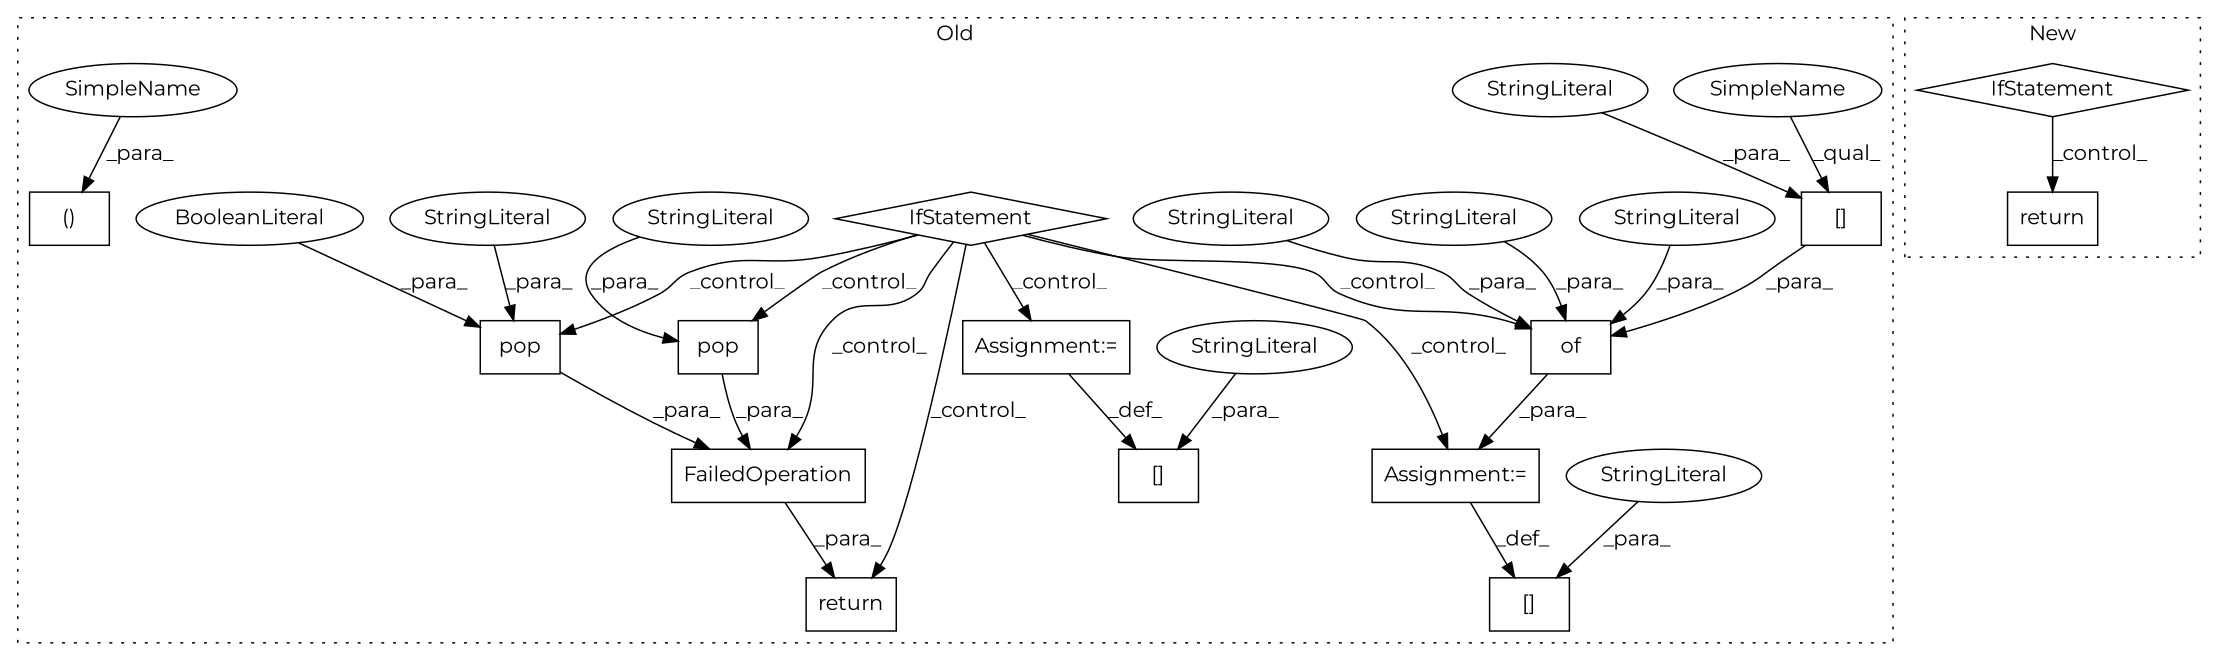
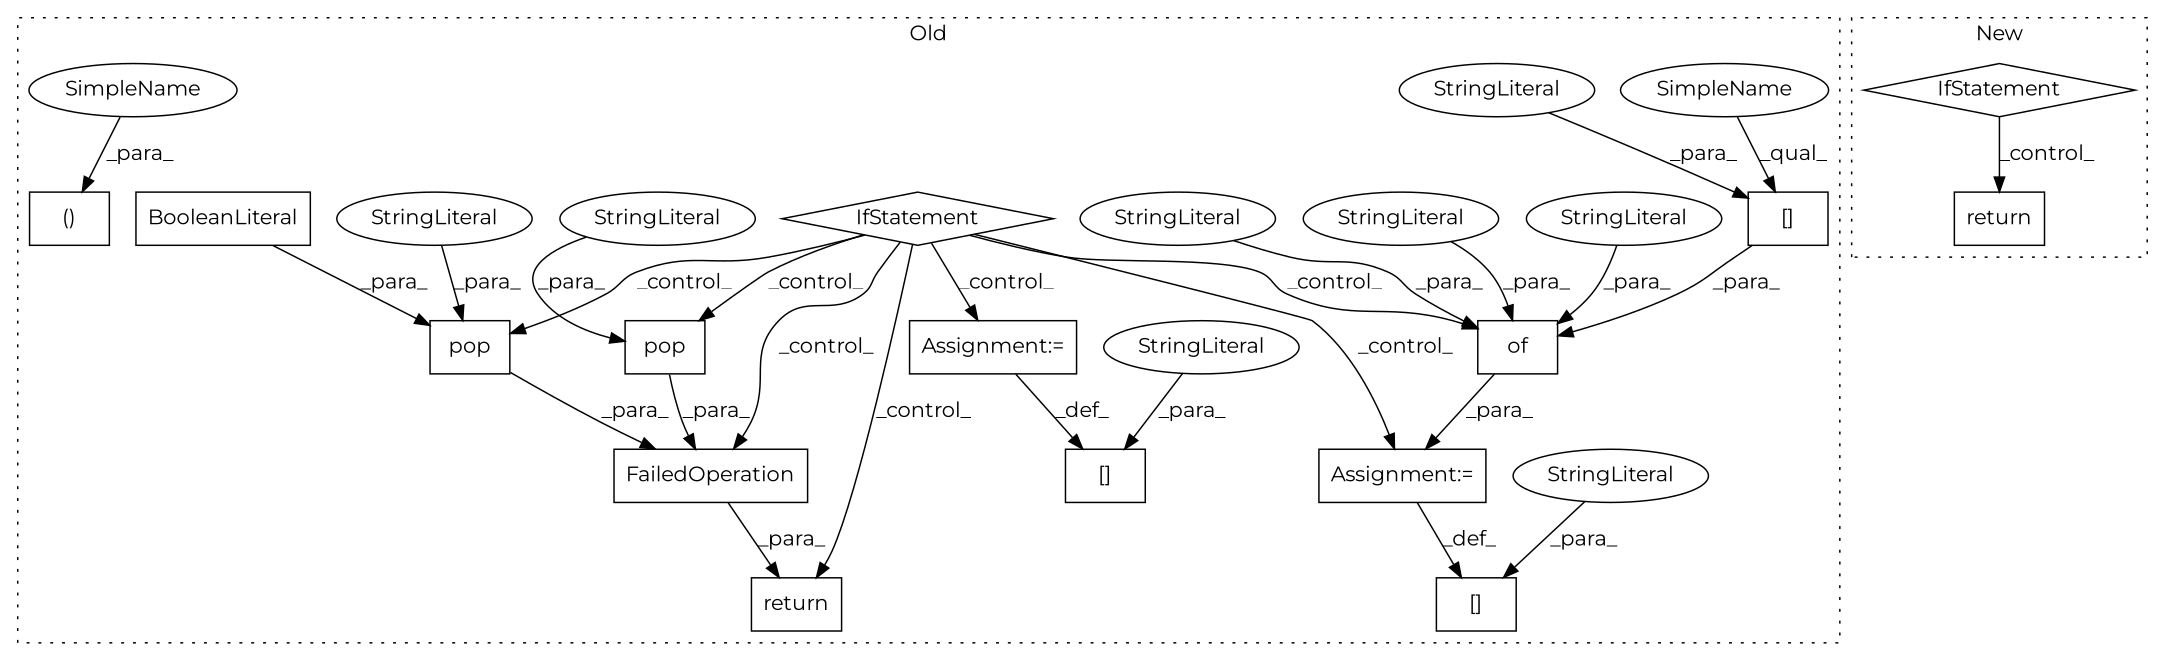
(250, 219) -> (223, 219)
